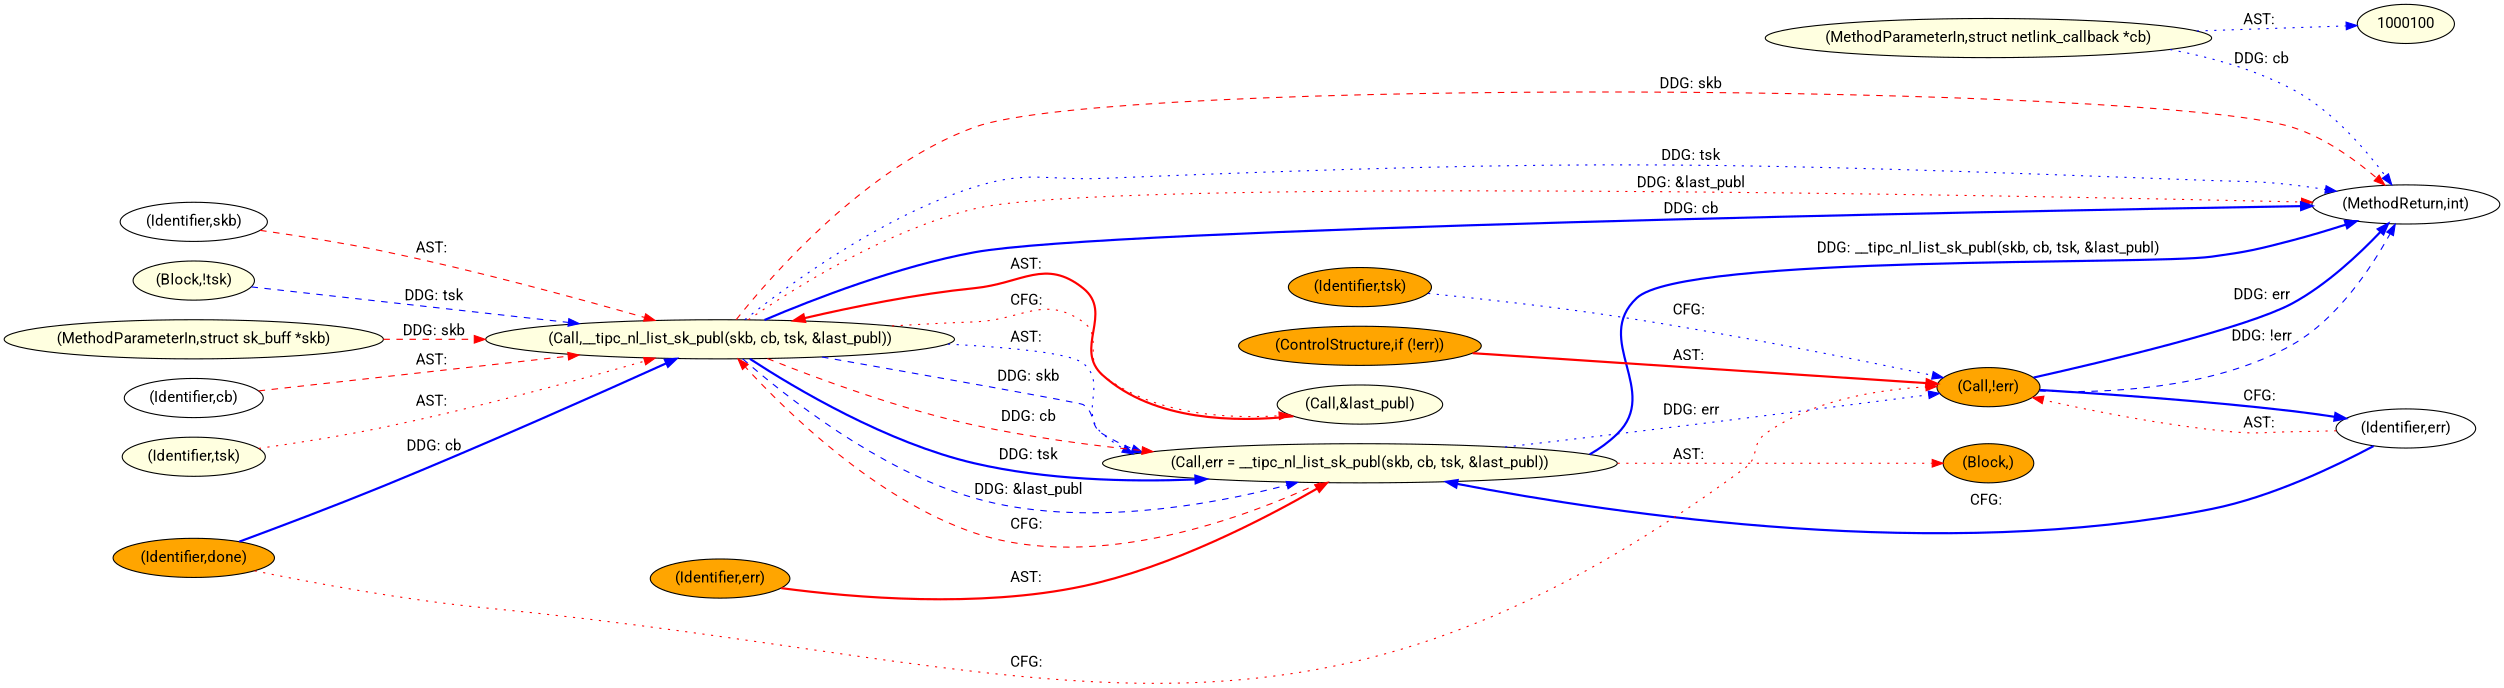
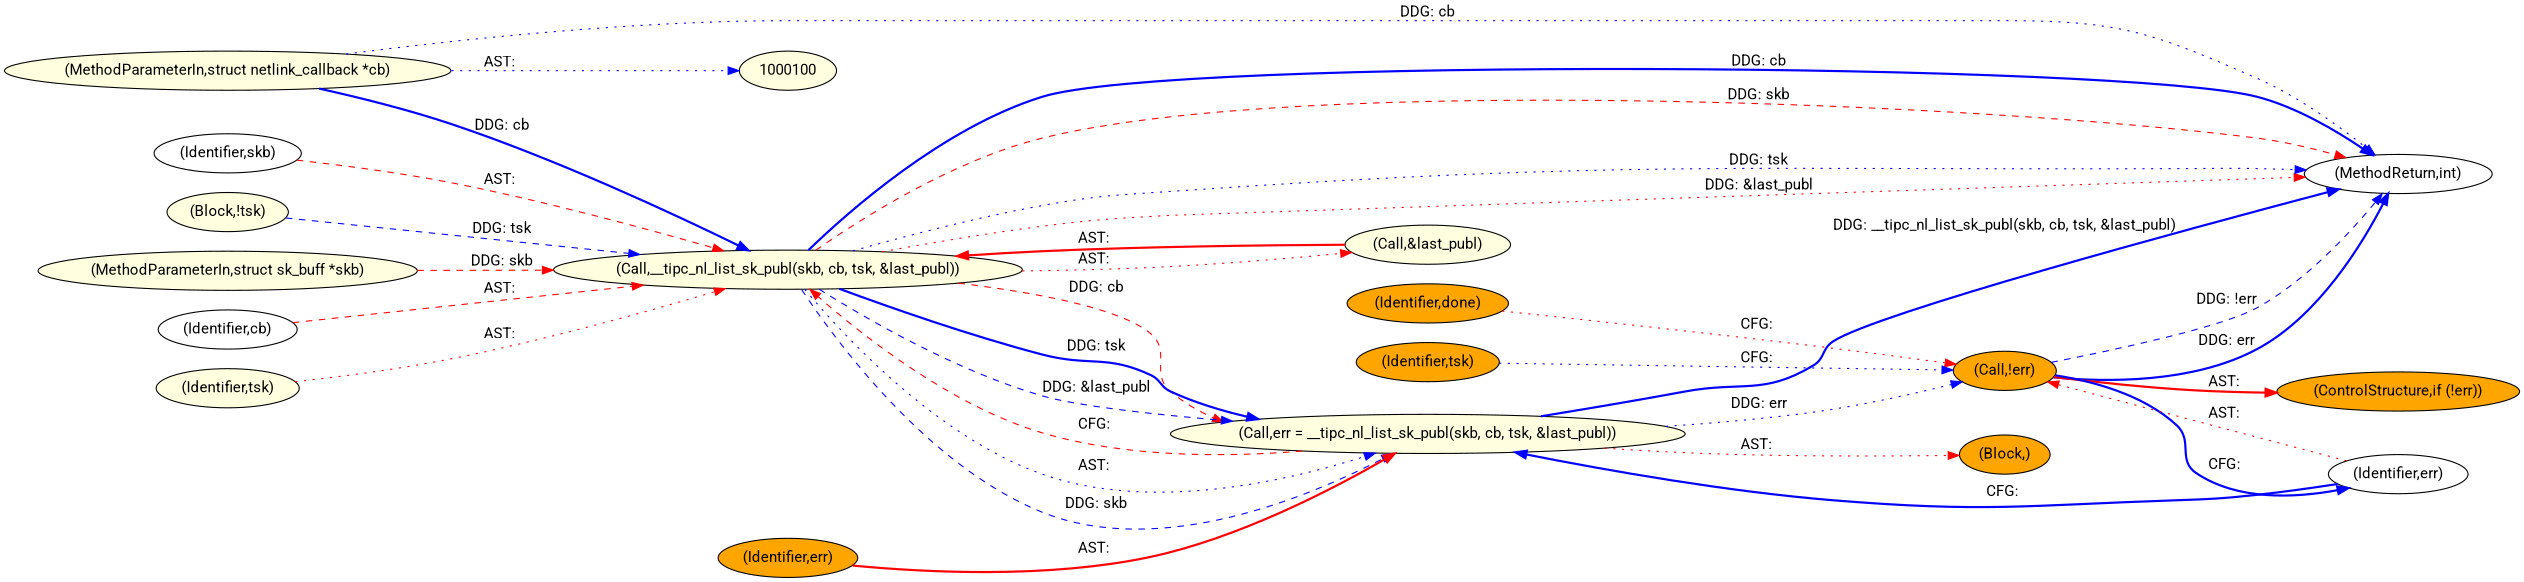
(1029, 301) -> (1097, 259)
(1699, 368) -> (2160, 388)
(454, 456) -> (533, 154)
